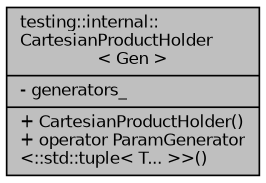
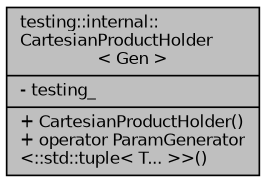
(74, 91) -> (58, 91)
